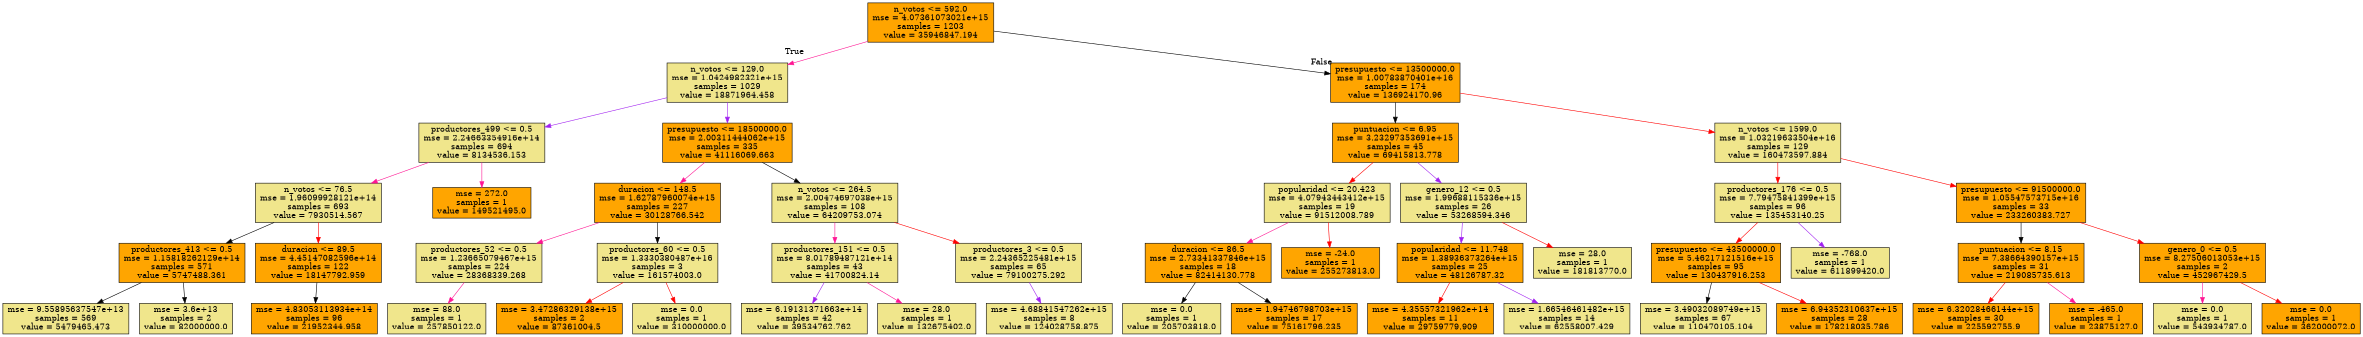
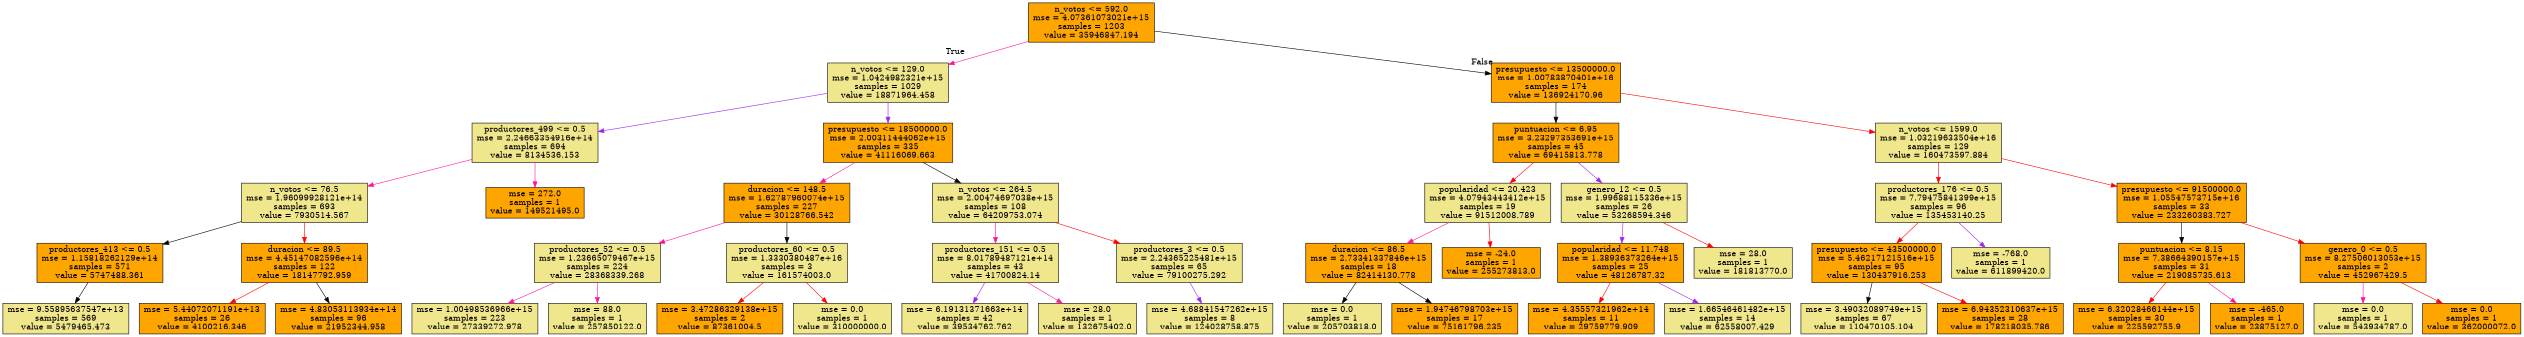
(186, 319) -> none
none -> (202, 319)
none -> (475, 319)
